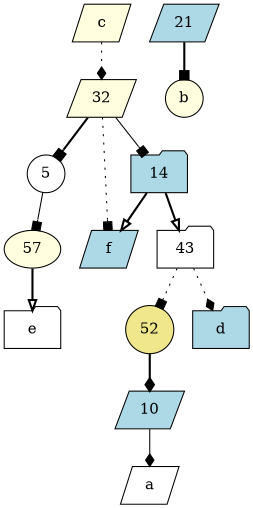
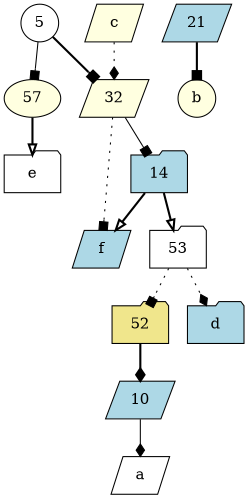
(76, 134) -> (71, 54)
(185, 249) -> (178, 249)
(150, 330) -> (140, 325)
